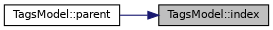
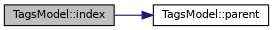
(134, 15) -> (128, 15)
